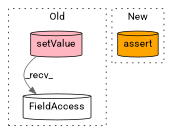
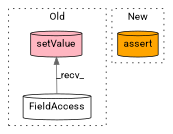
(24, 72) -> (57, 79)
